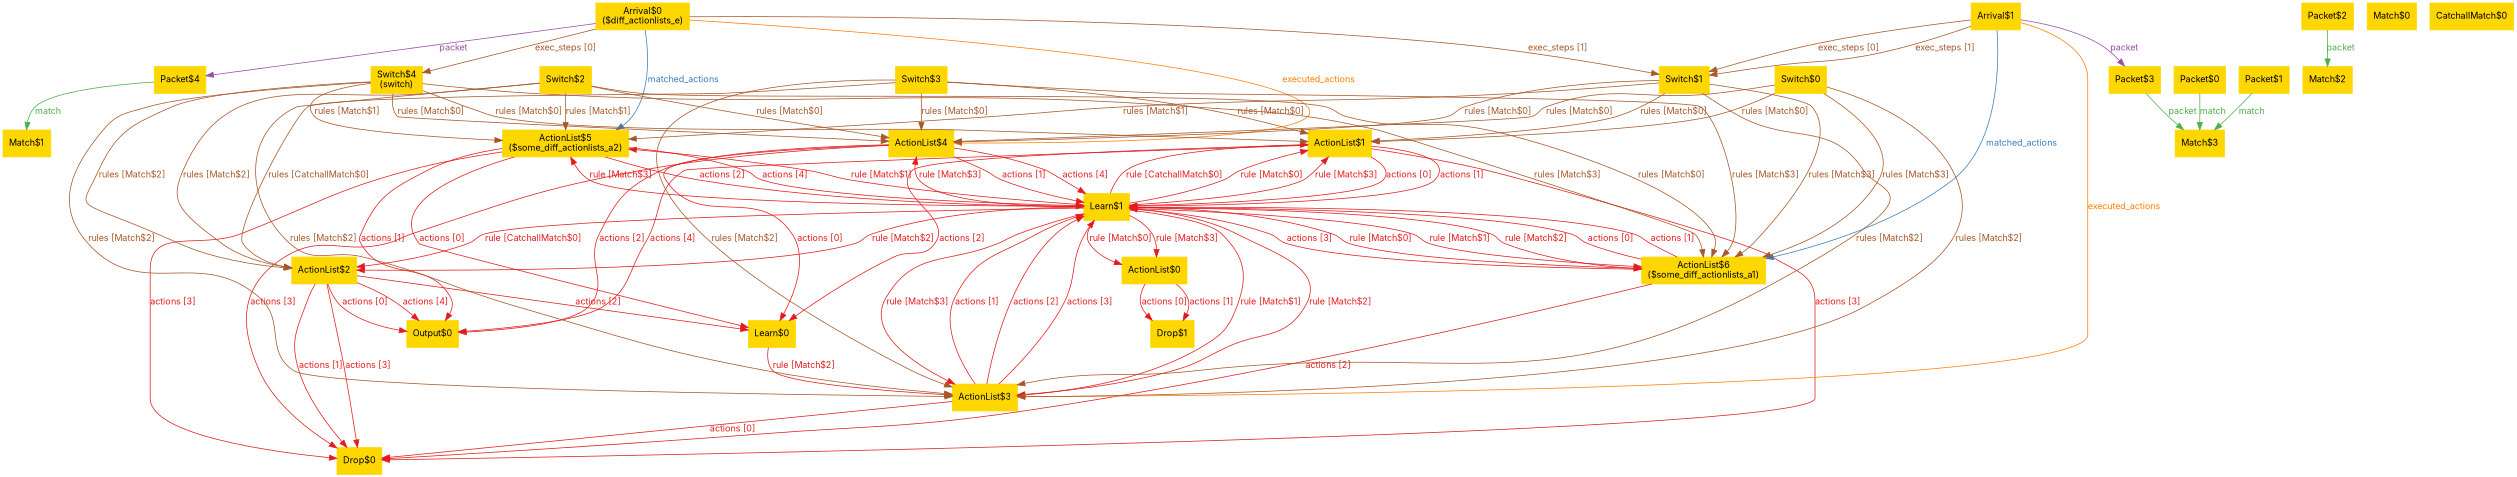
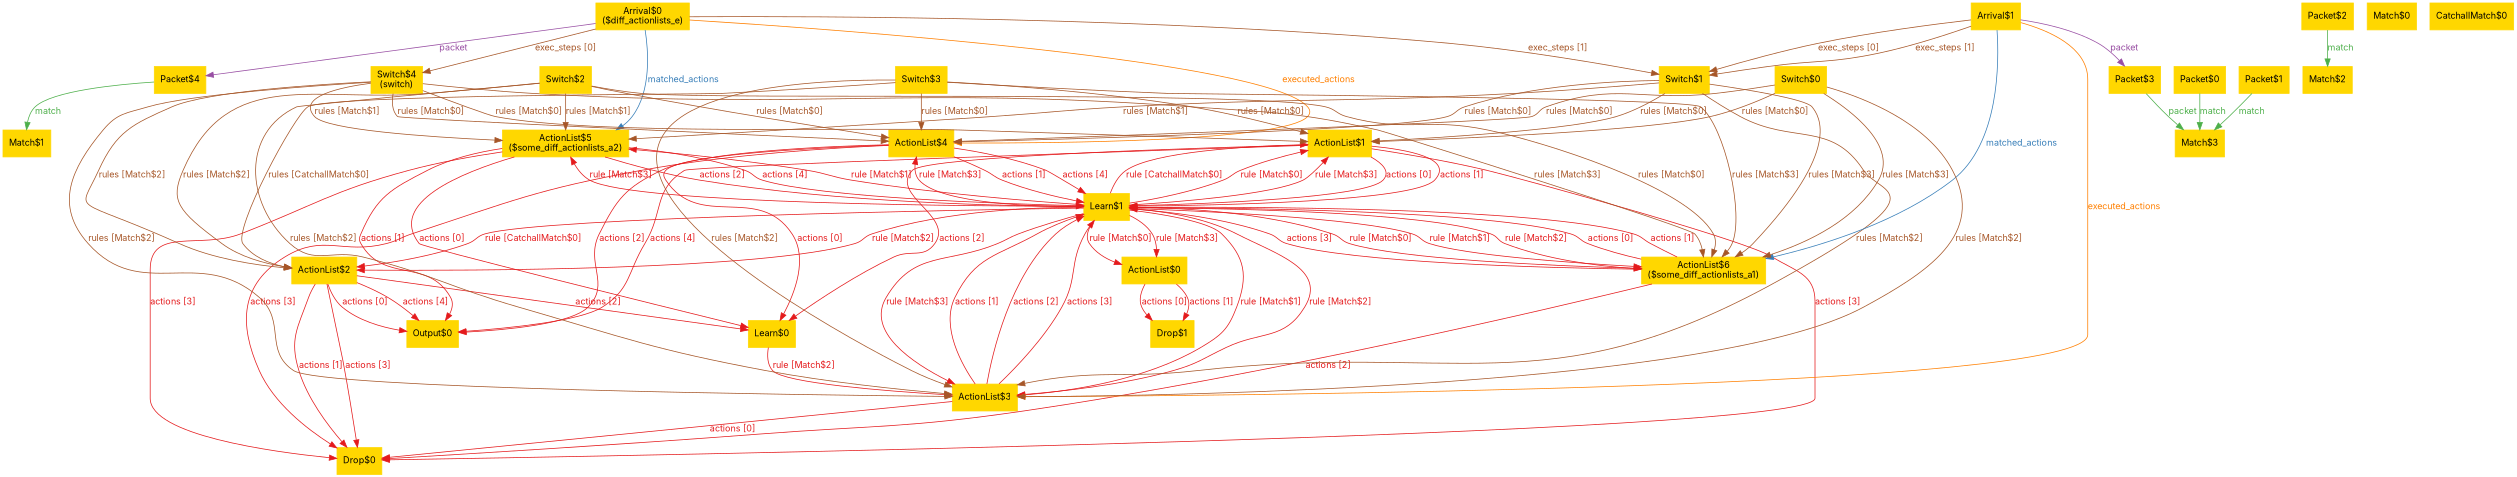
(2341, 48) -> (2341, 48)
